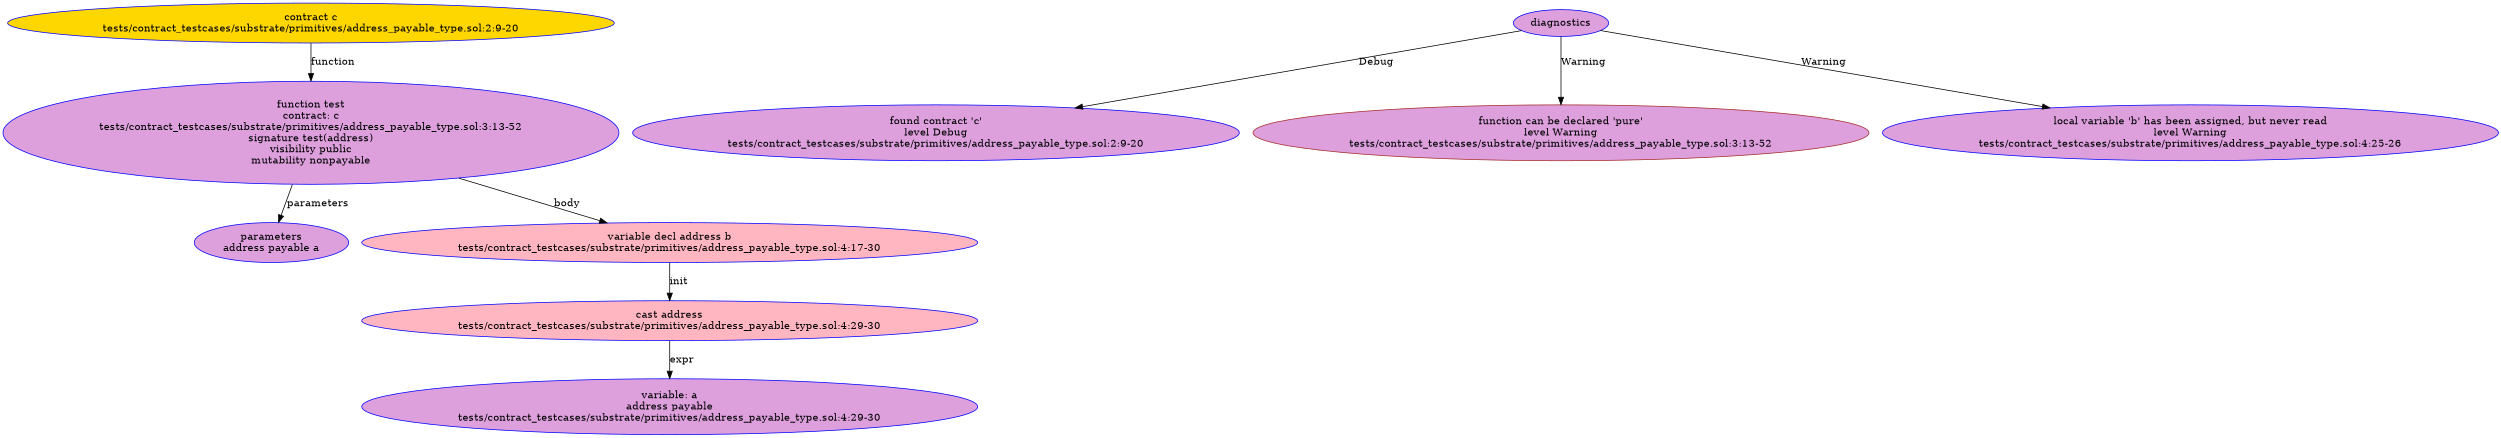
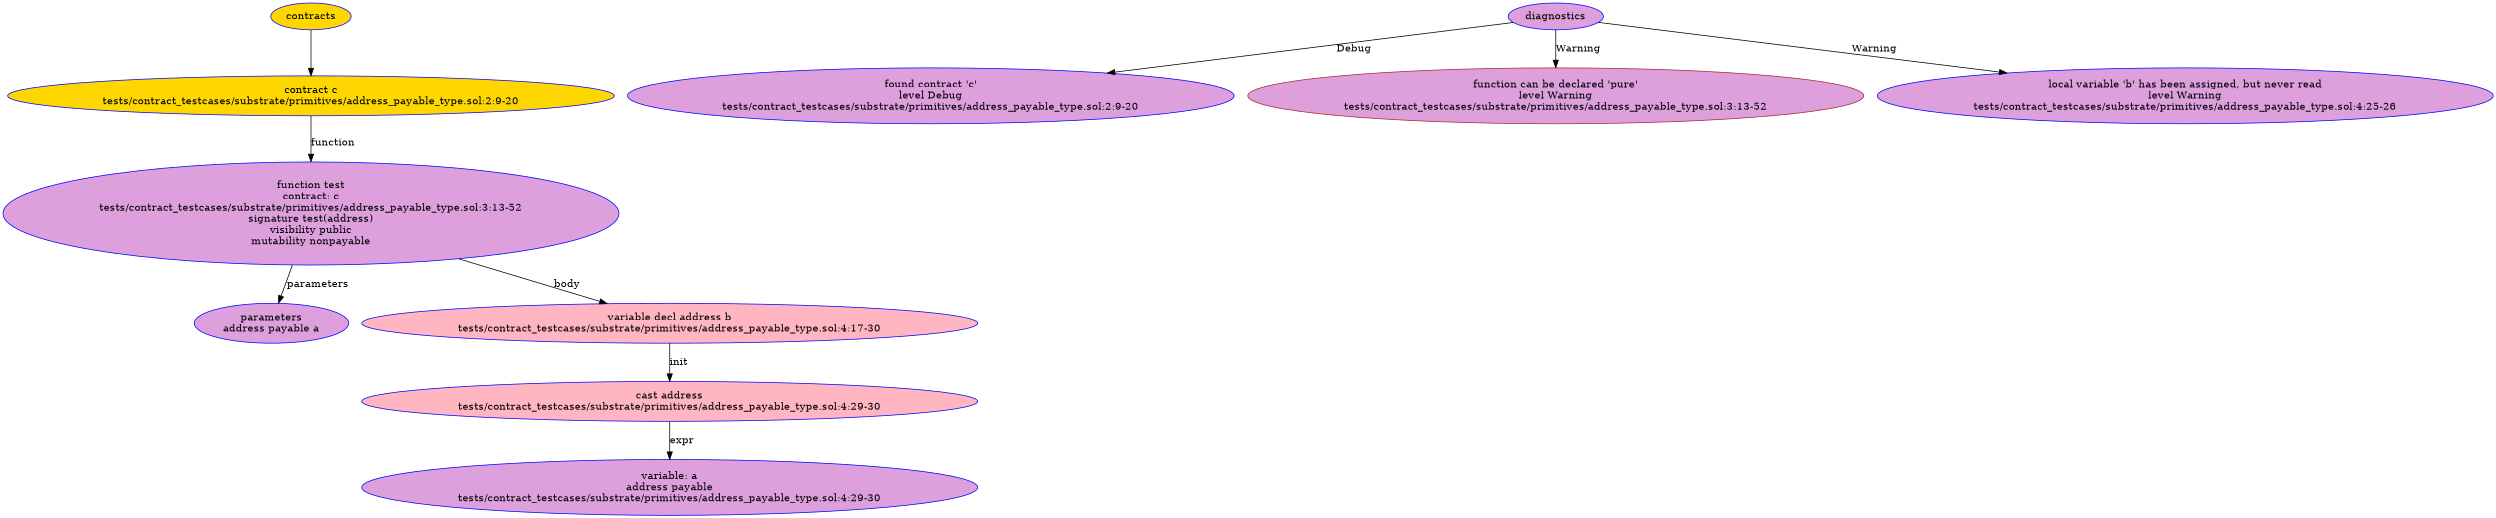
none -> (311, 16)
